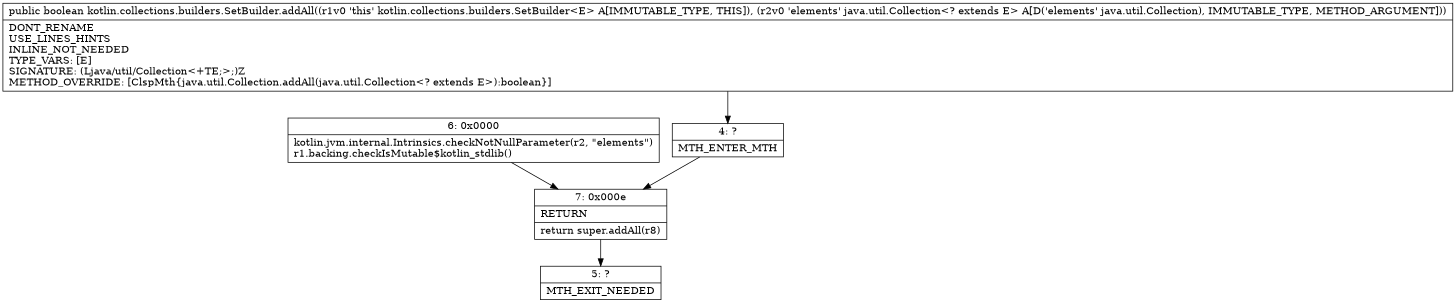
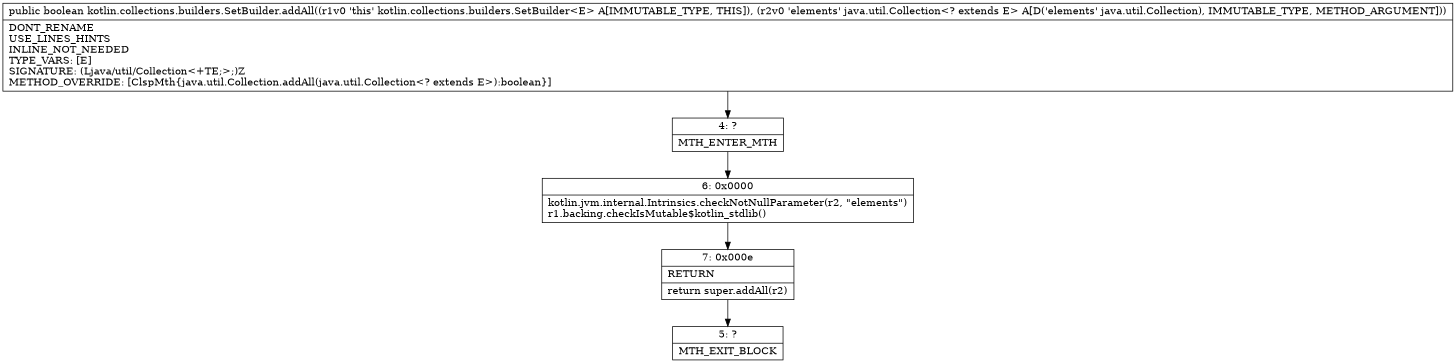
(675, 171) -> (728, 161)
(601, 231) -> (728, 291)
(601, 291) -> (728, 351)
